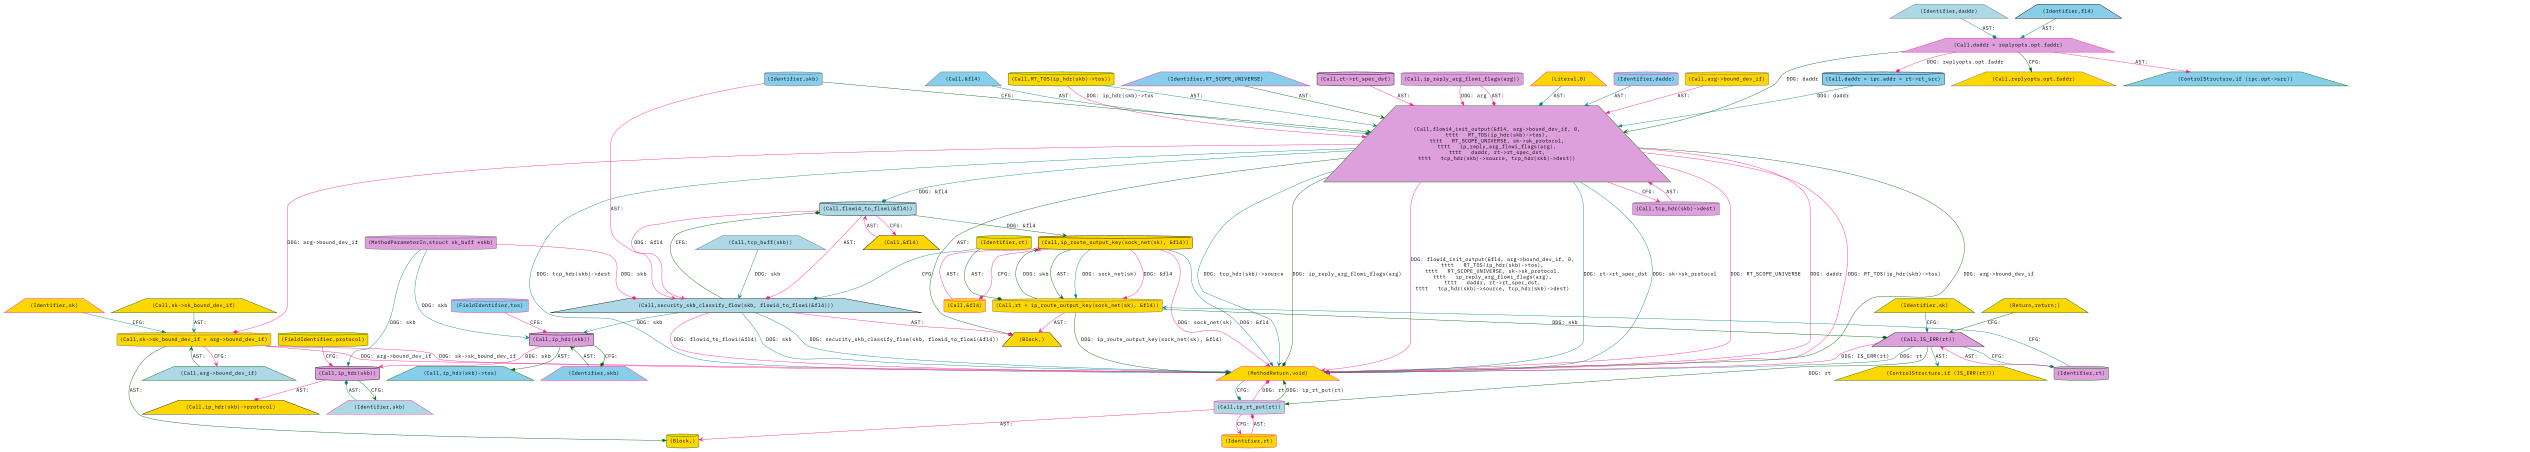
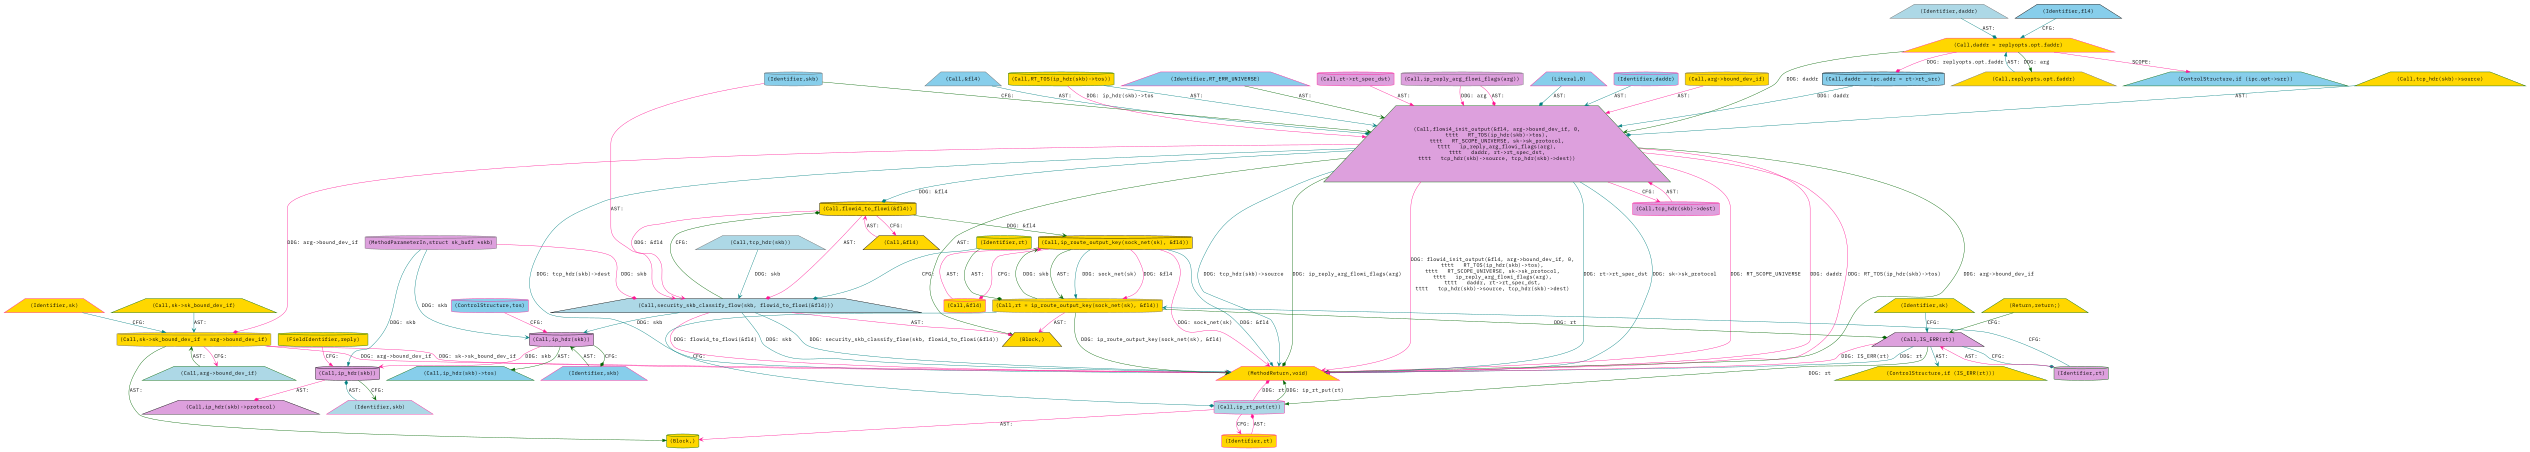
(2050, 28) -> (2050, 28)
(2008, 45) -> (2008, 45)
(2037, 62) -> (2037, 62)
(2143, 62) -> (2143, 62)
none -> (2008, 65)
(1216, 79) -> (1216, 79)
(1356, 79) -> (1356, 79)
(1569, 79) -> (1569, 79)
none -> (2440, 79)
(868, 209) -> (868, 209)
(1676, 209) -> (1676, 209)
(761, 243) -> (761, 243)
(490, 306) -> (490, 306)
(1565, 323) -> (1565, 323)
(323, 340) -> (323, 340)
(1237, 387) -> (764, 374)
(231, 407) -> (231, 407)
